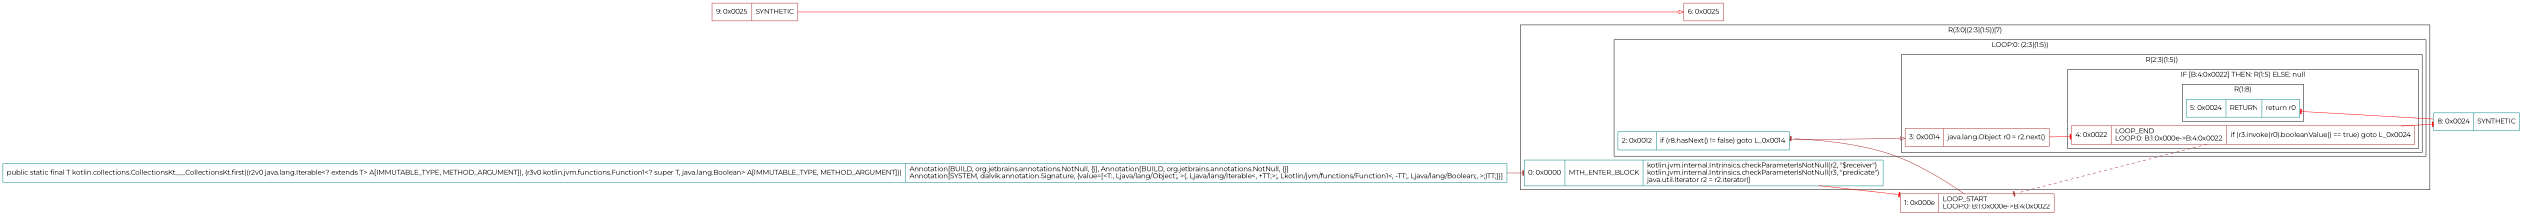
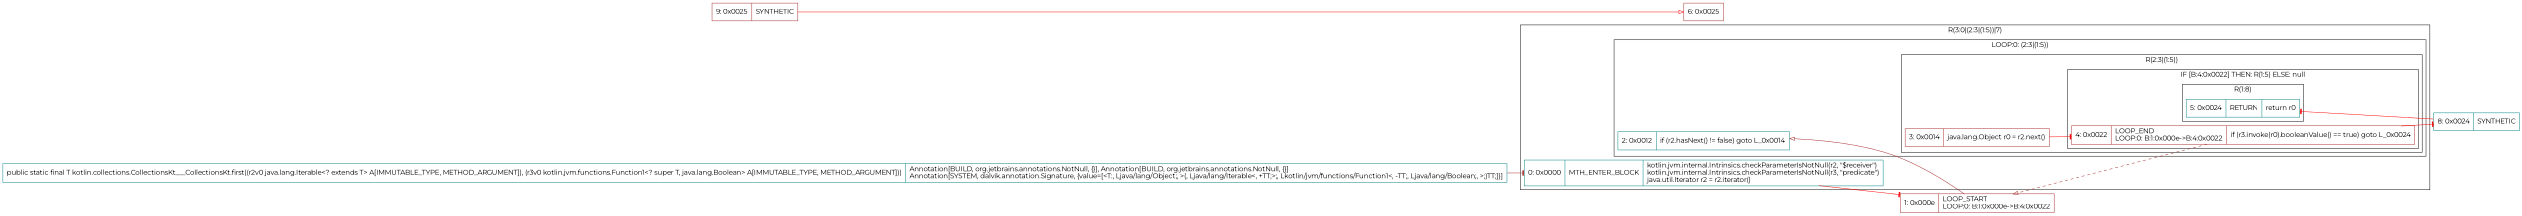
(1845, 139) -> none
(1723, 141) -> (1723, 141)
(1884, 152) -> (1884, 152)
(2113, 169) -> (2113, 169)
